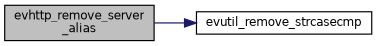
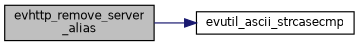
(284, 23) -> (275, 23)
